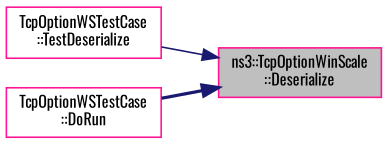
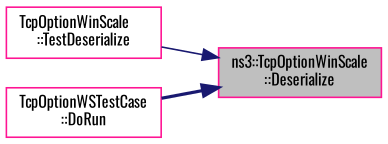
(84, 33) -> (84, 33)
